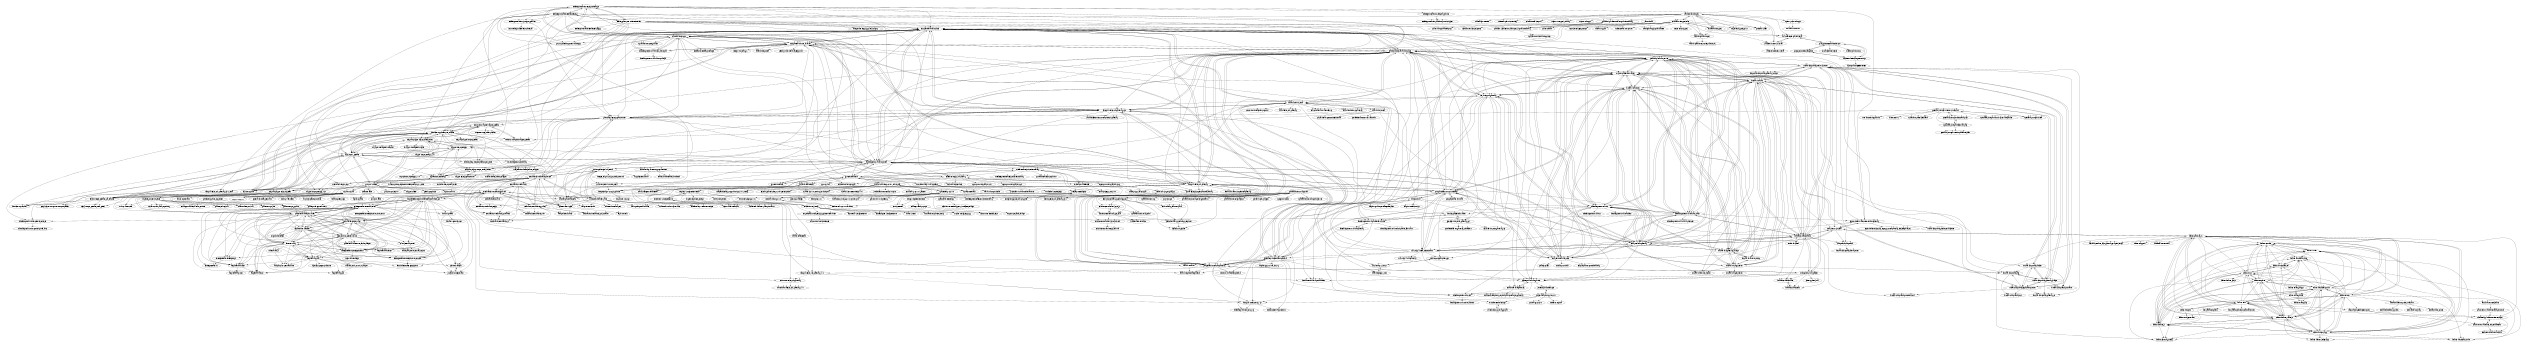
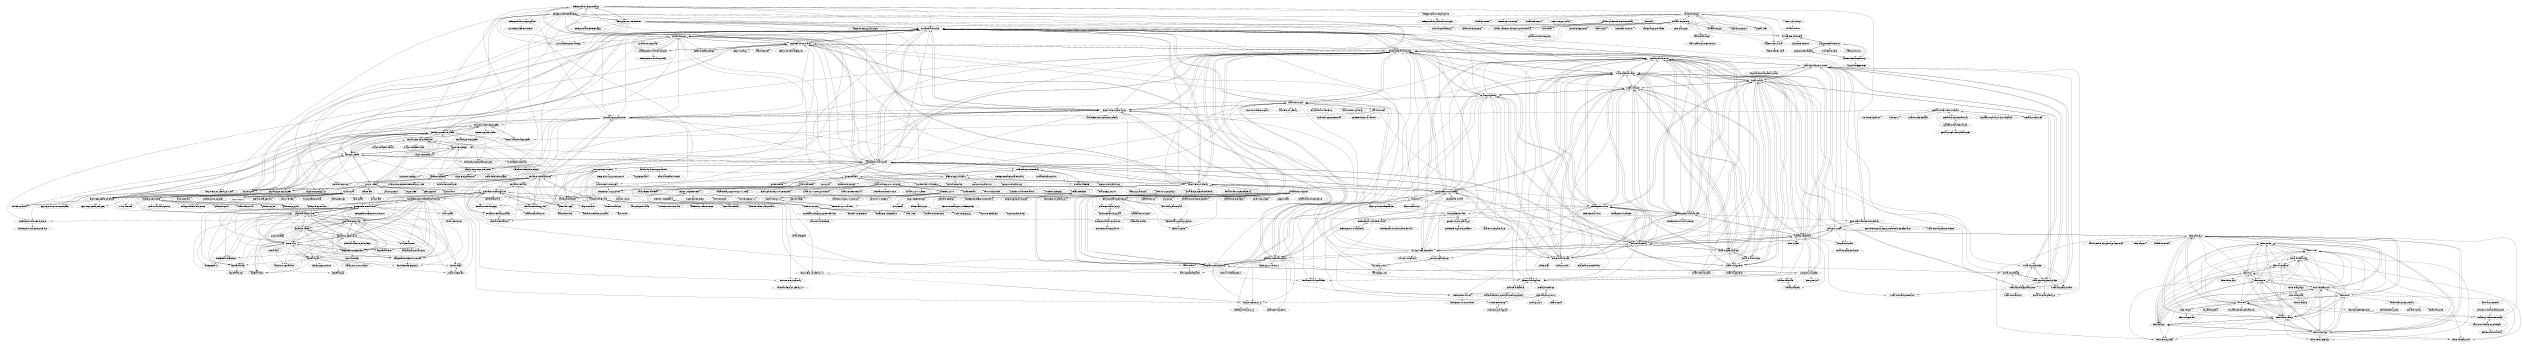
(1585, 22) -> none
none -> (1801, 44)
(816, 199) -> none
